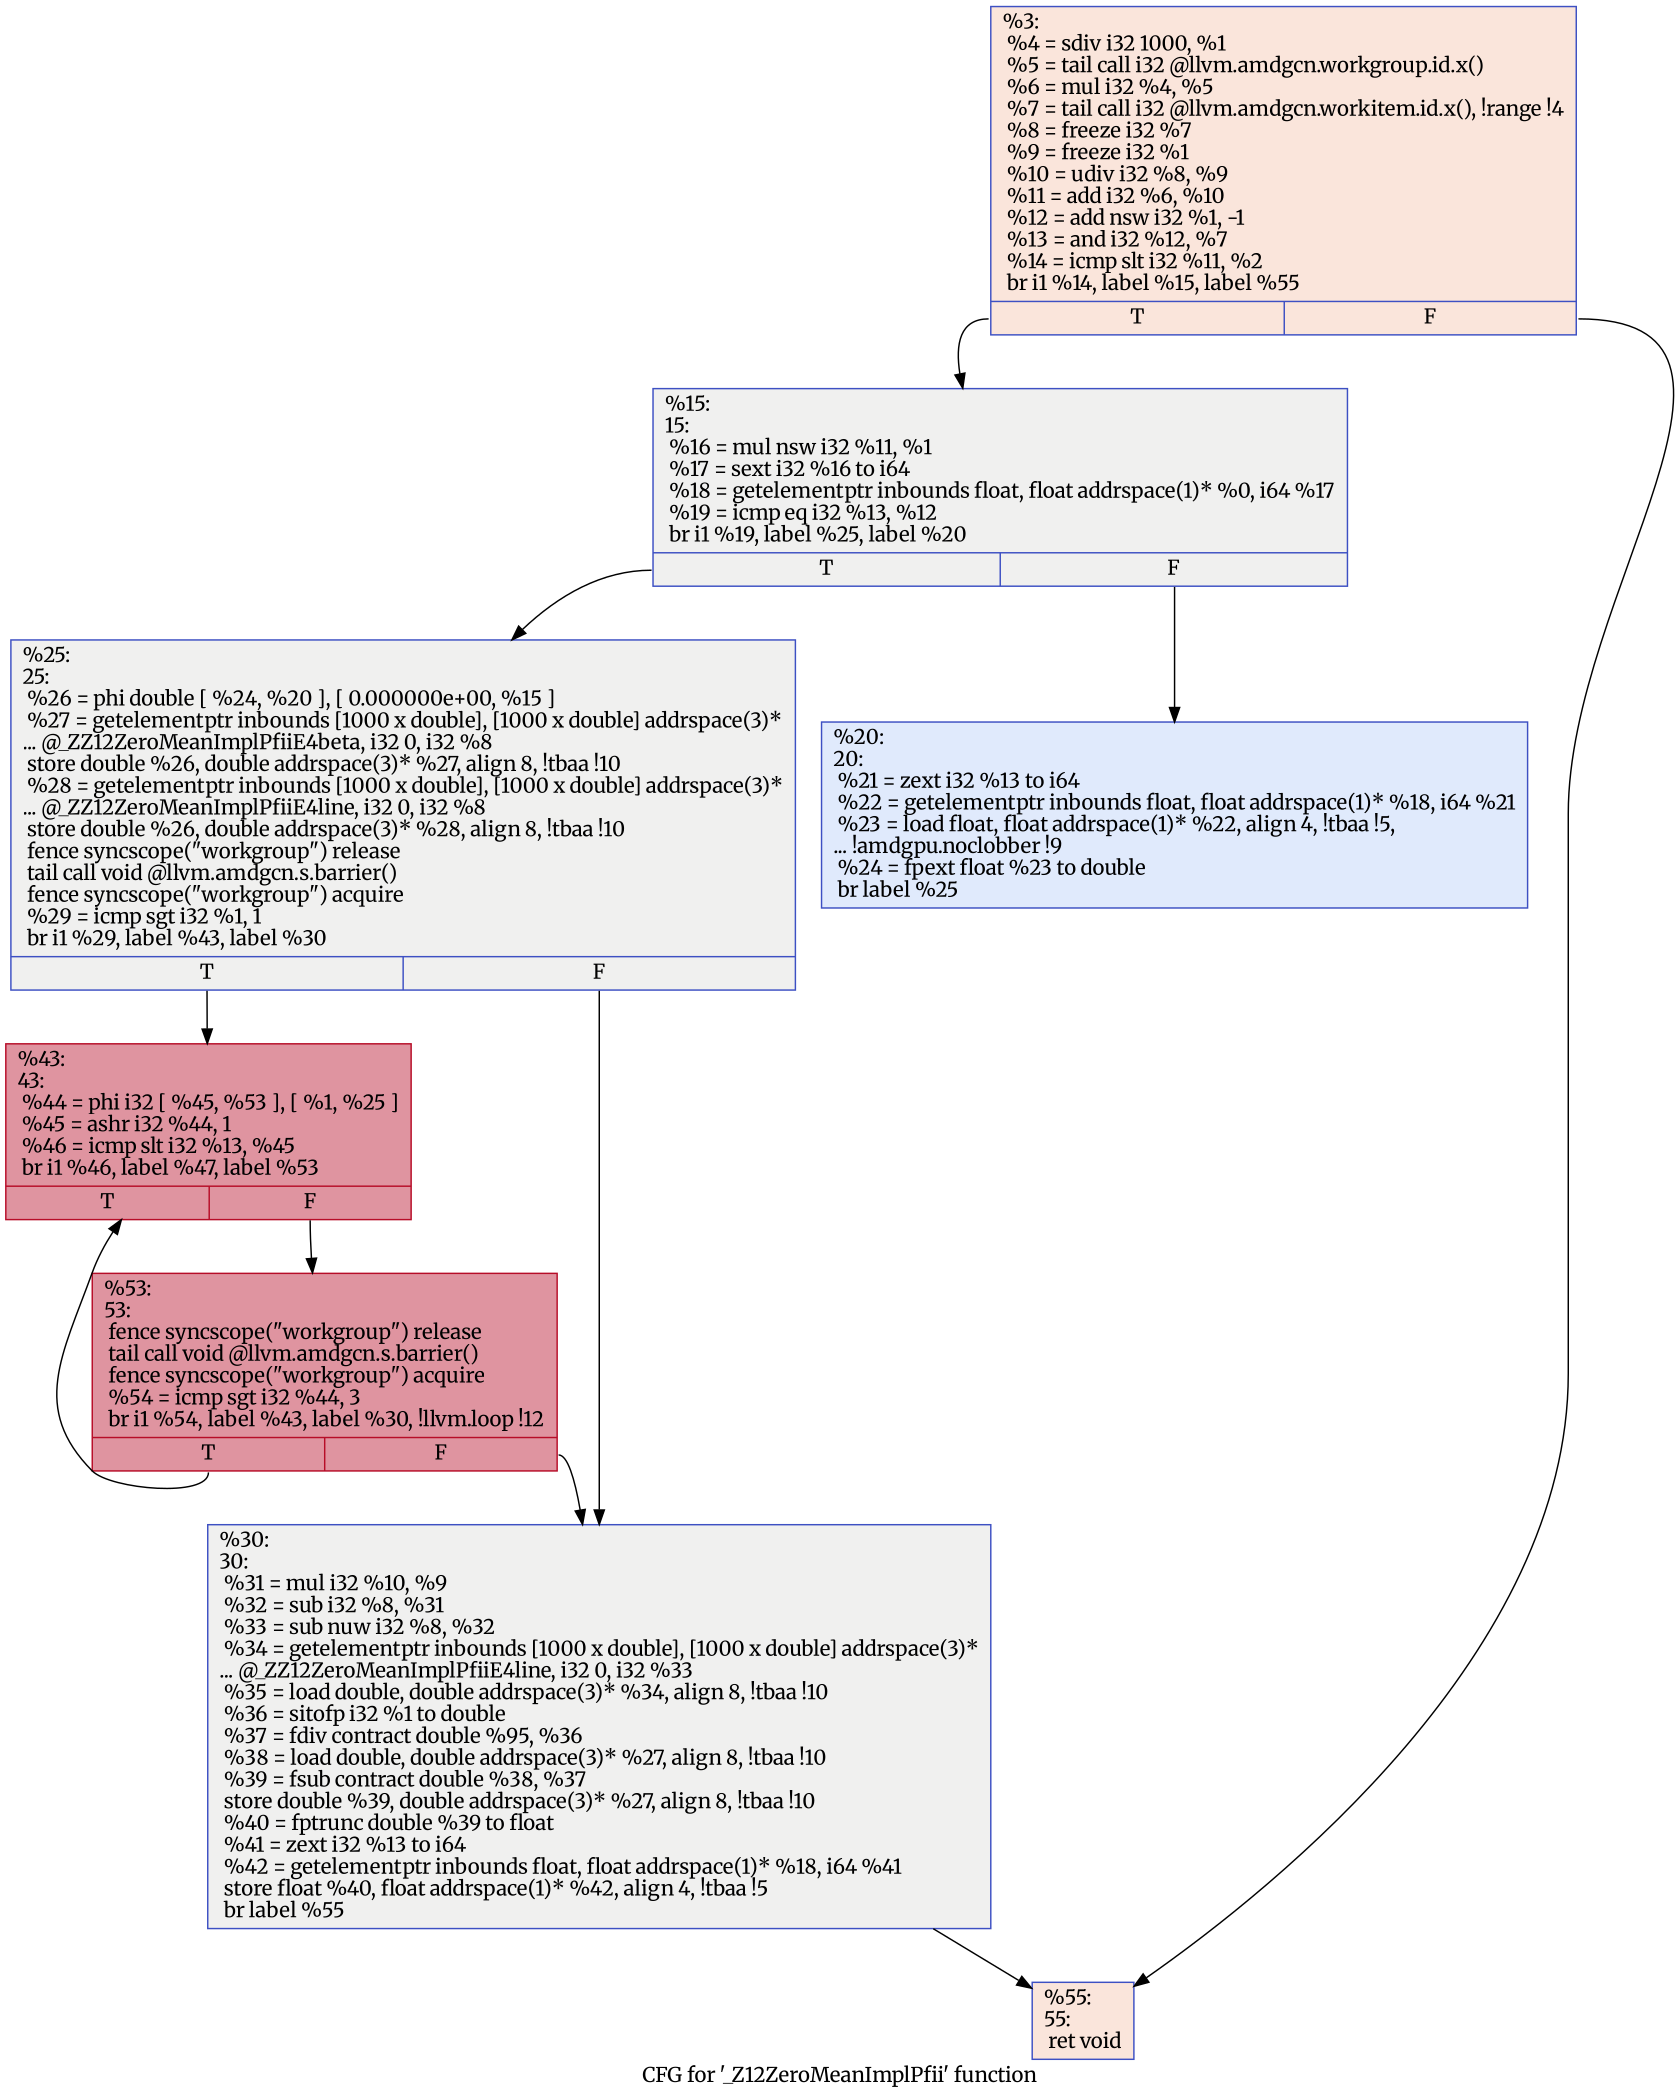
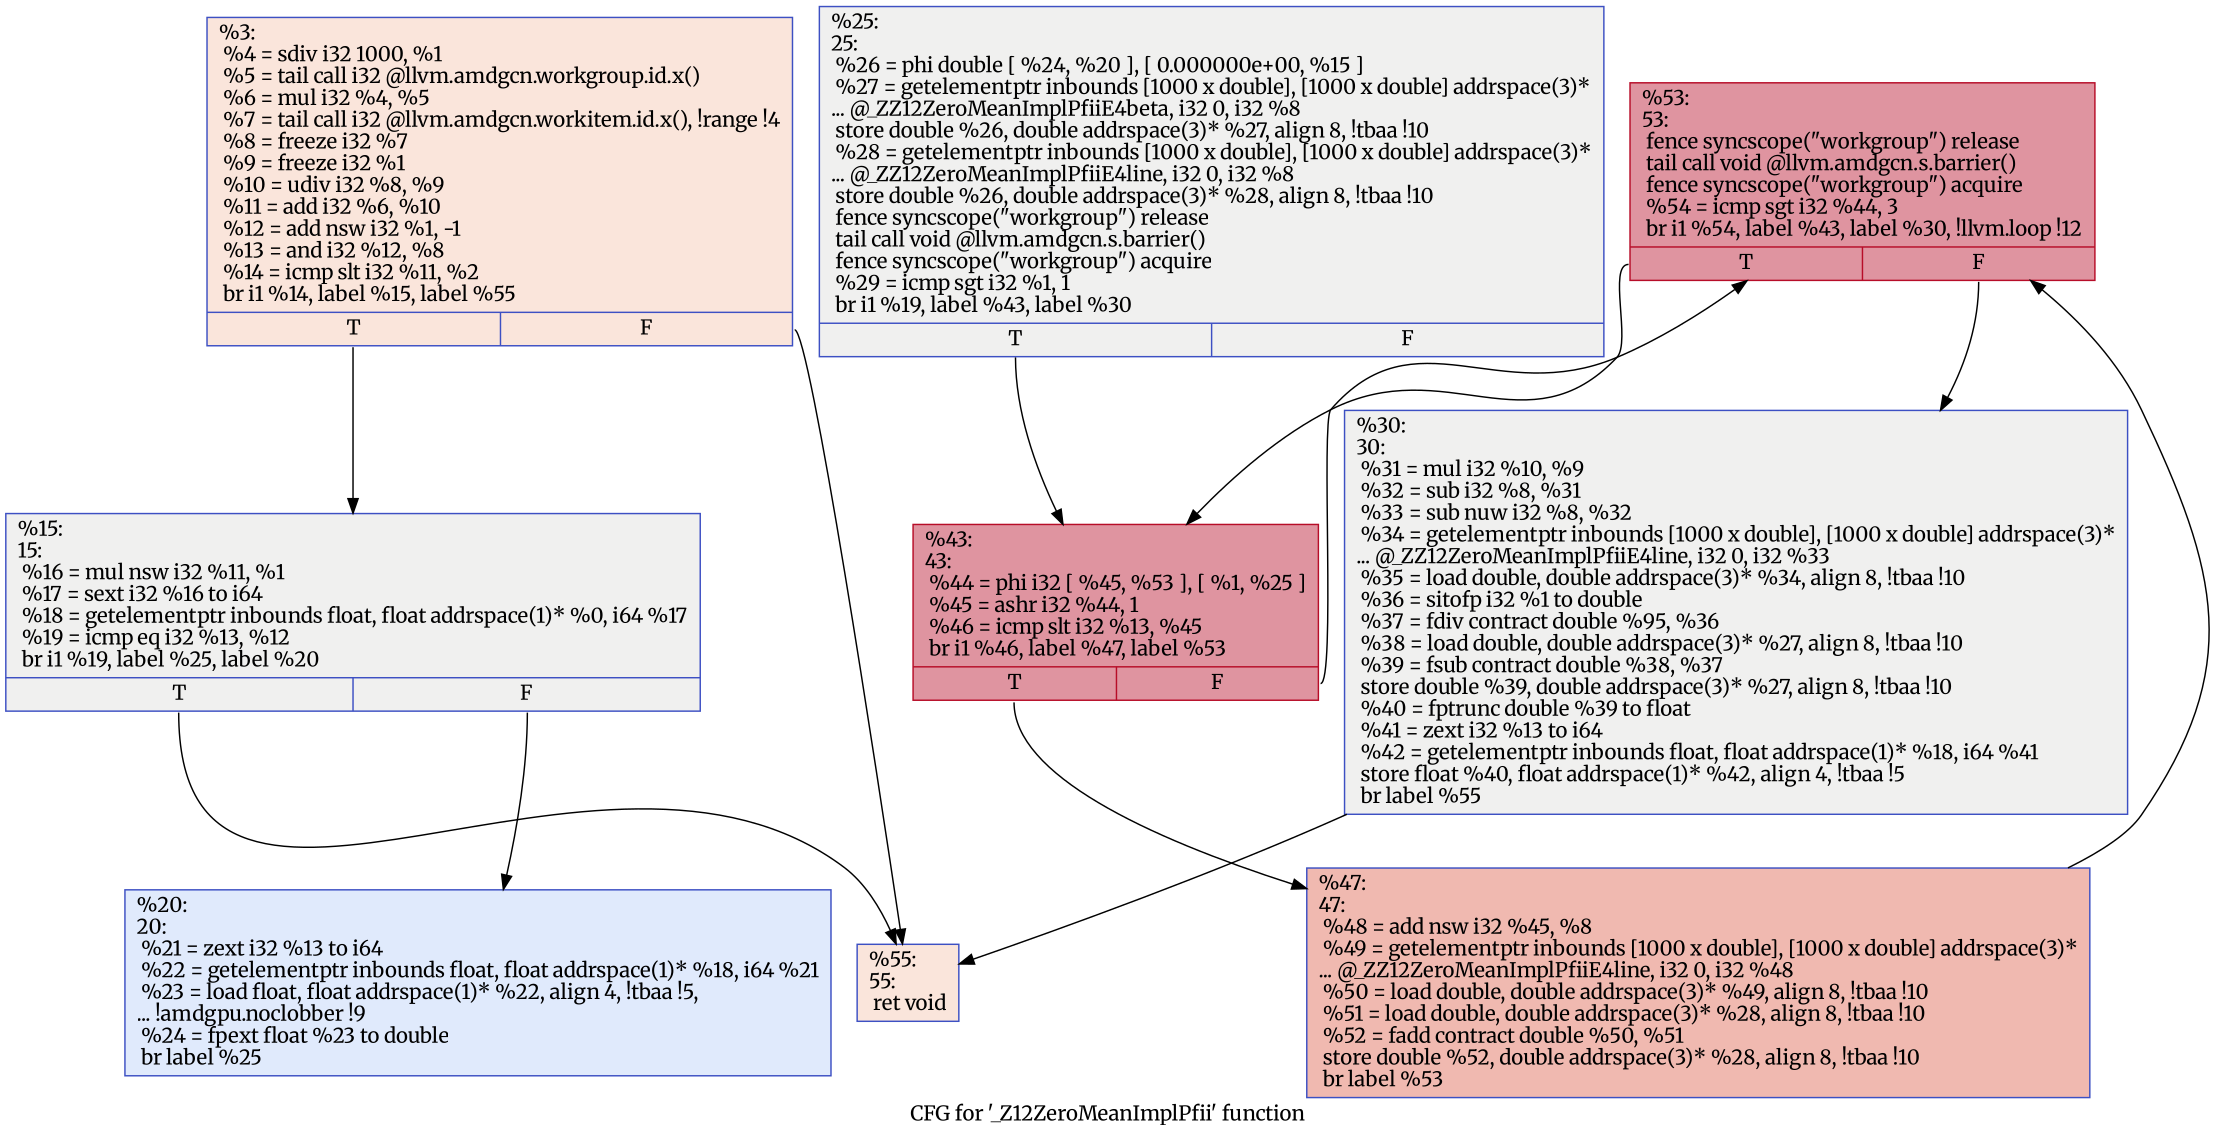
(1116, 240) -> (332, 251)
(581, 587) -> (493, 824)
(175, 939) -> (982, 306)
none -> (1698, 983)
(599, 1250) -> none
